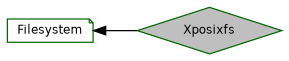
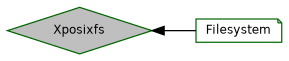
(121, 31) -> (180, 31)
